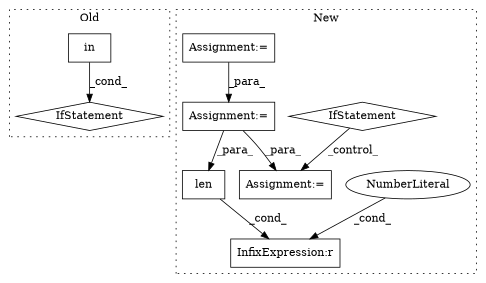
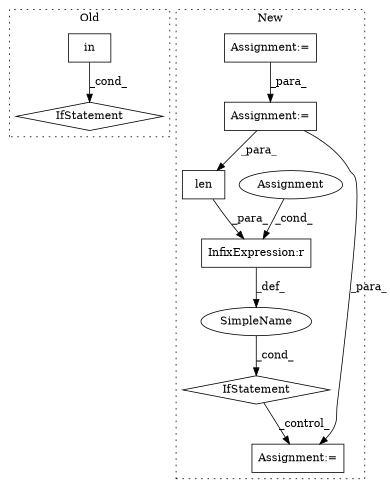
(408, 185) -> (291, 185)
(268, 219) -> (250, 219)
none -> (256, 322)
